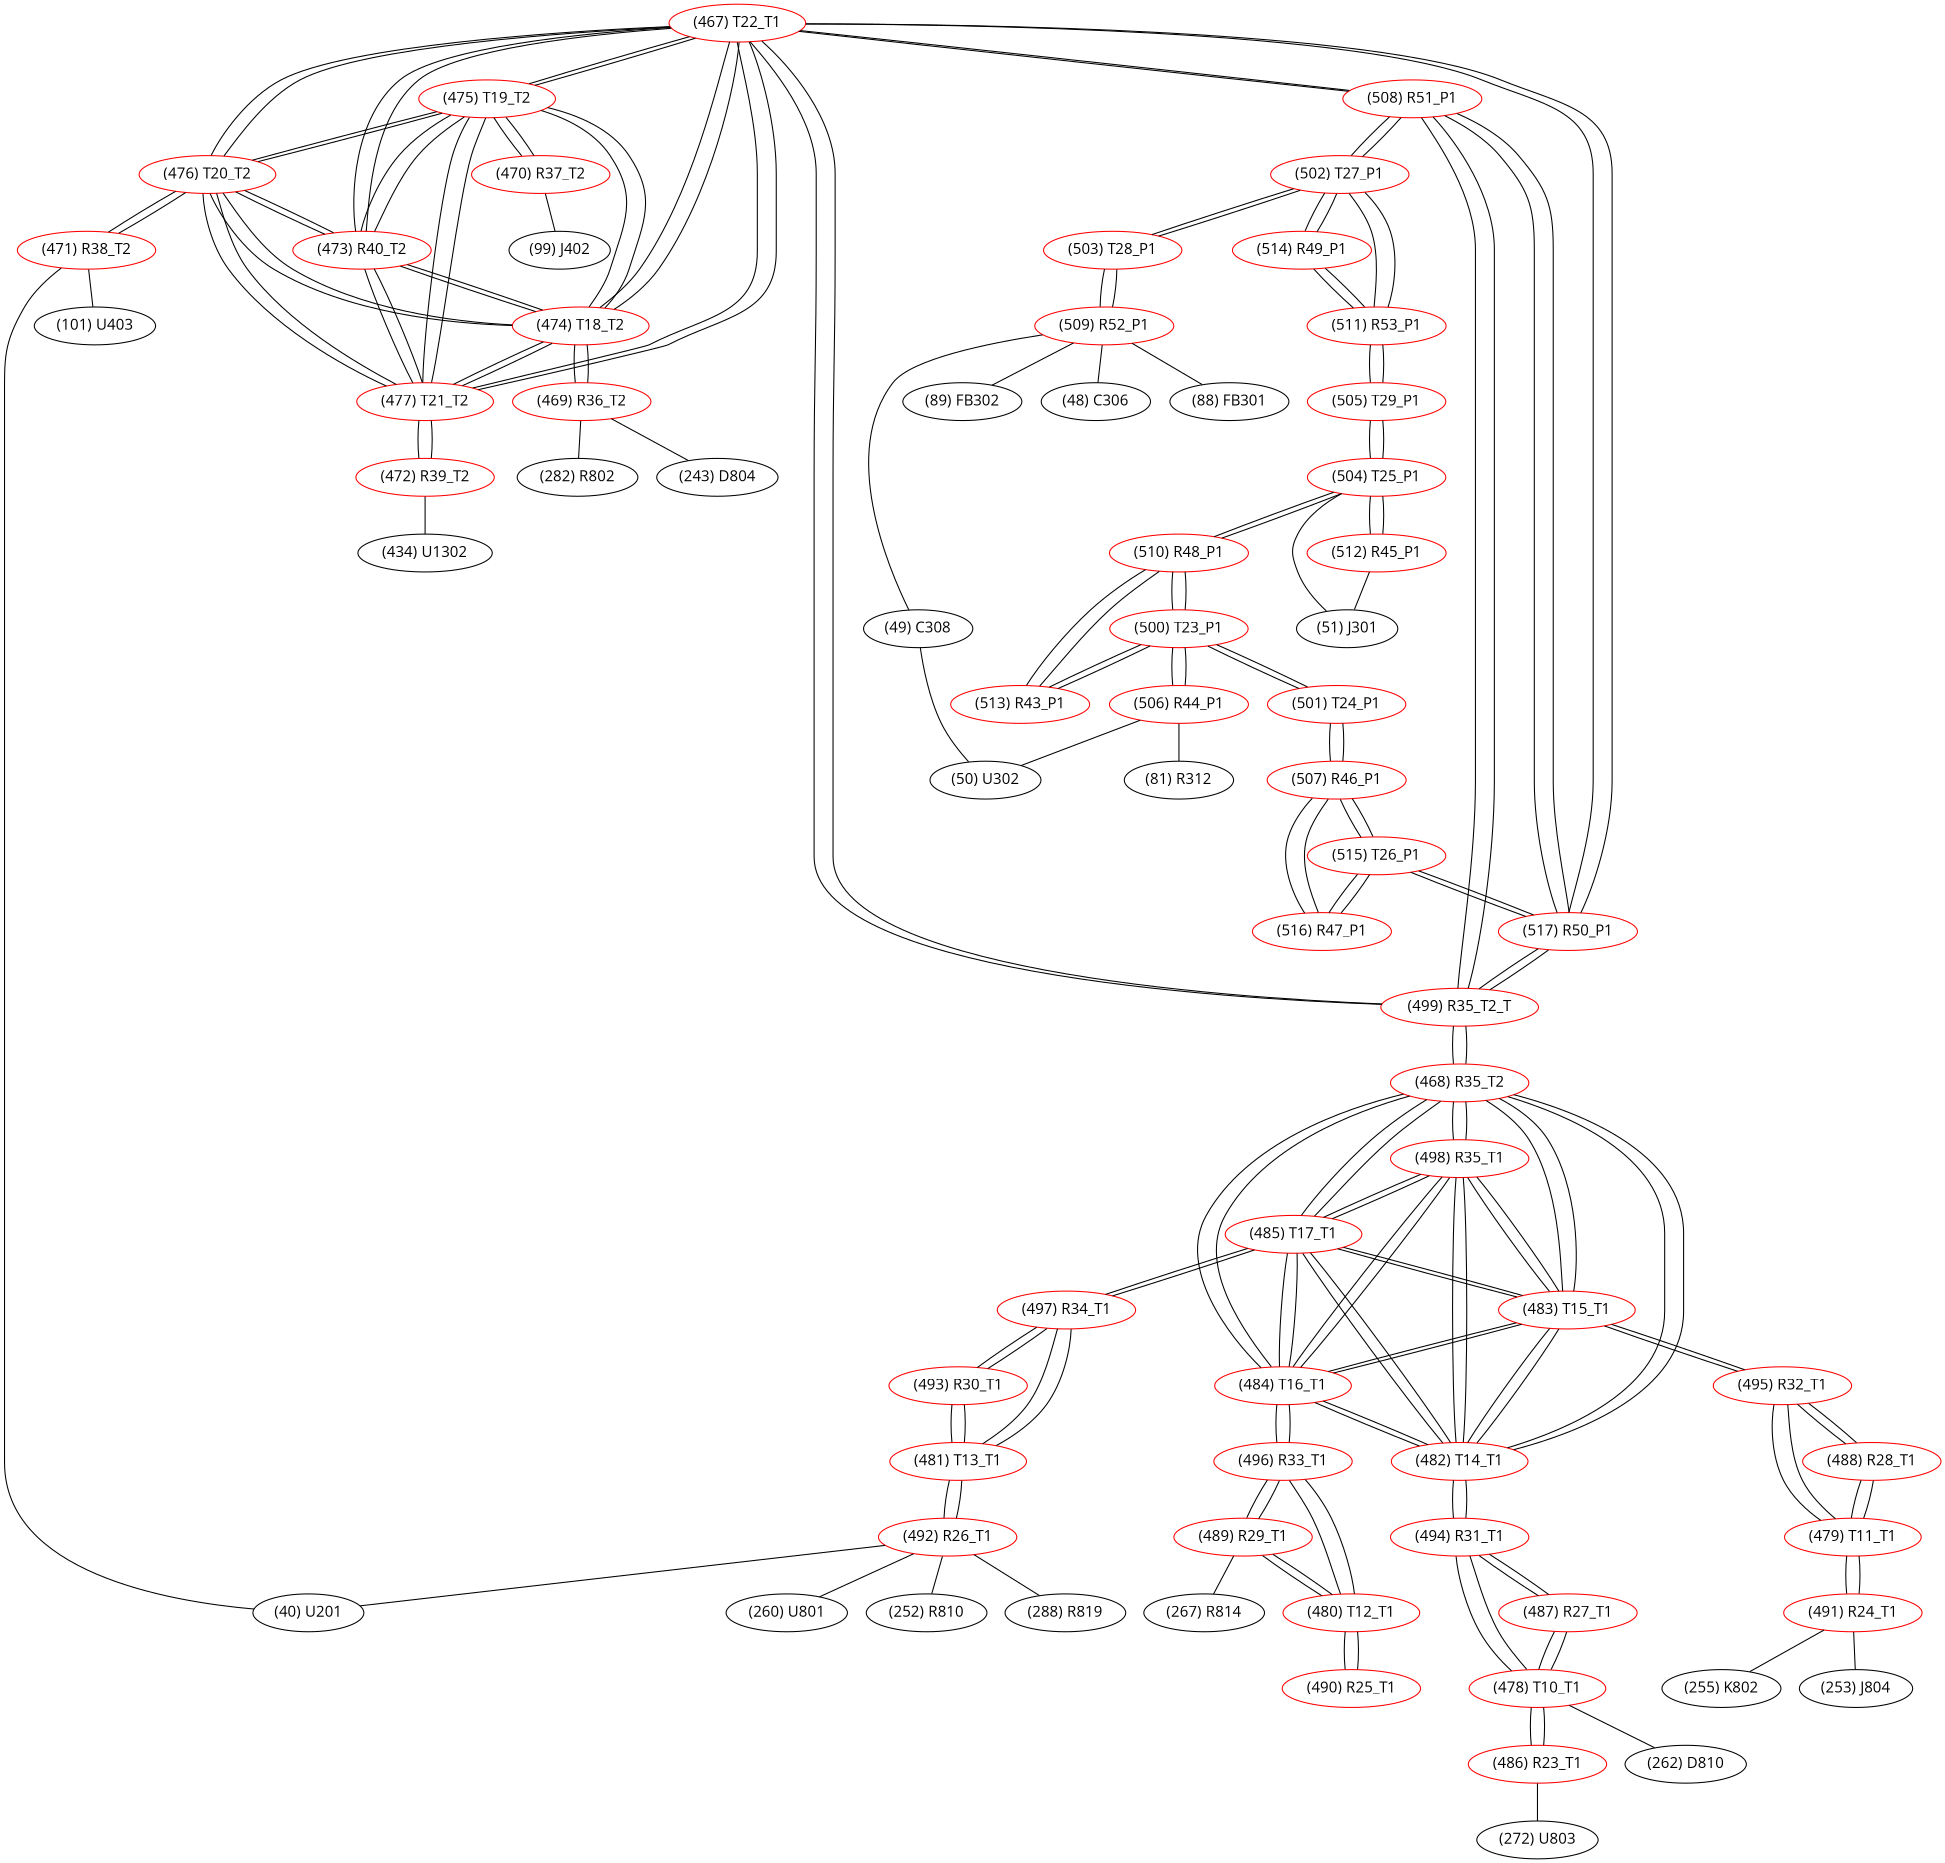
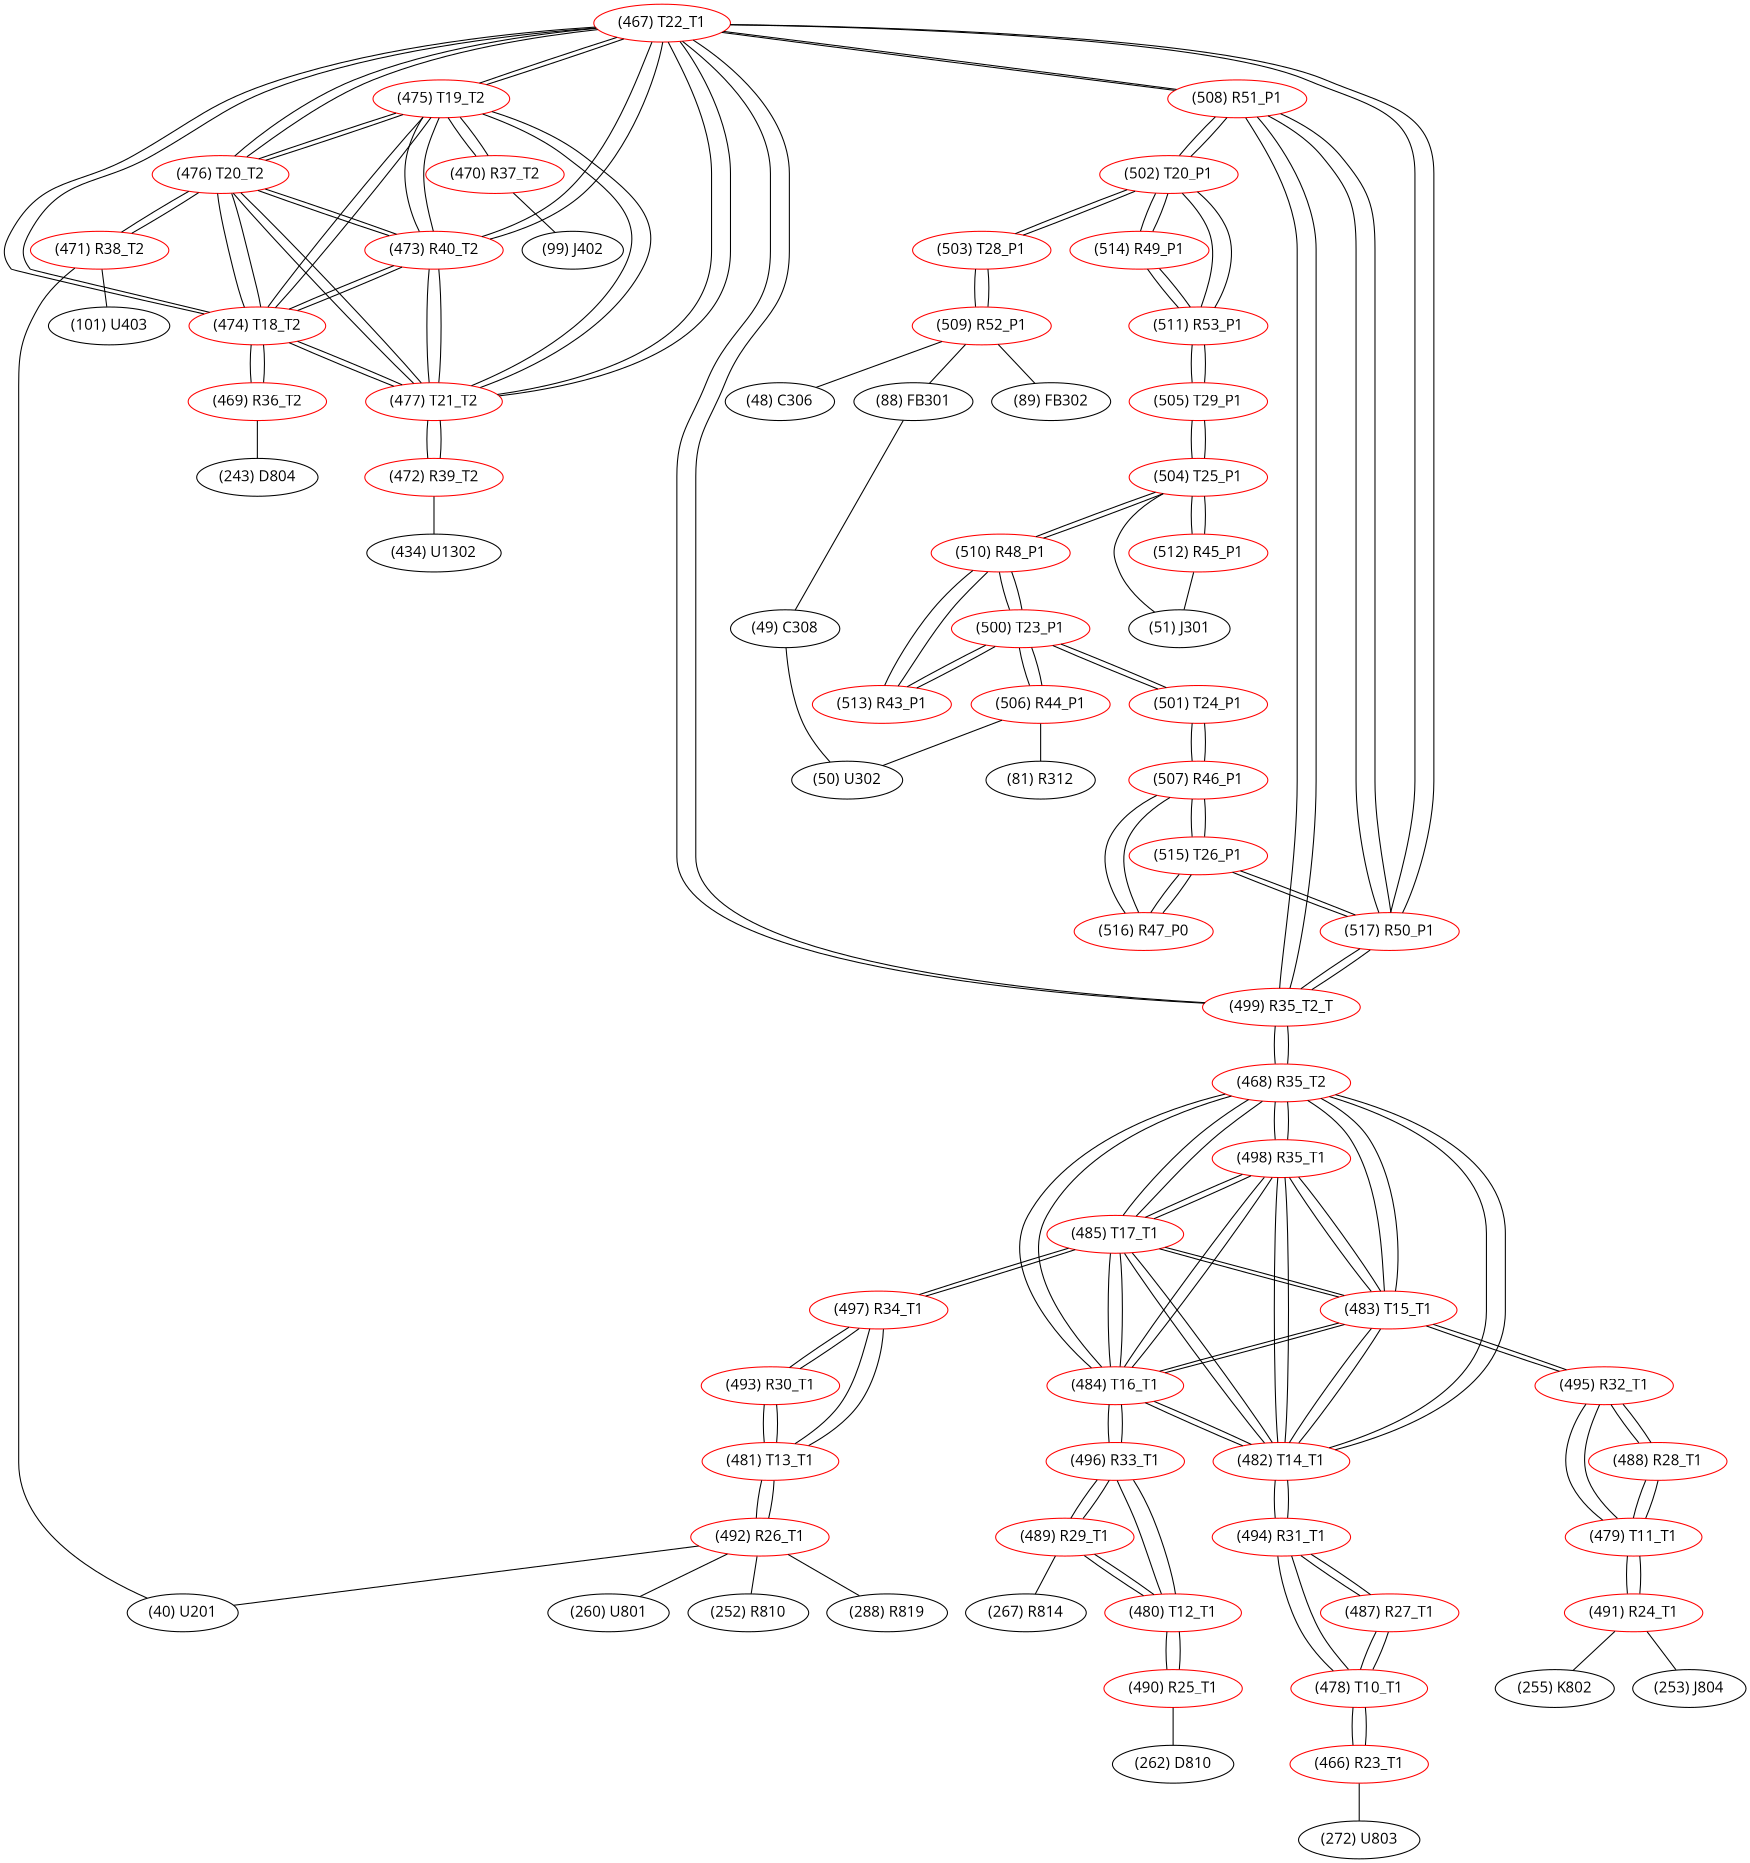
(1340, 175) -> (1169, 175)
(876, 418) -> (849, 515)
(578, 477) -> none
(1322, 932) -> (1144, 932)
(1612, 1727) -> (1173, 1726)
(1537, 1764) -> (1359, 1764)
